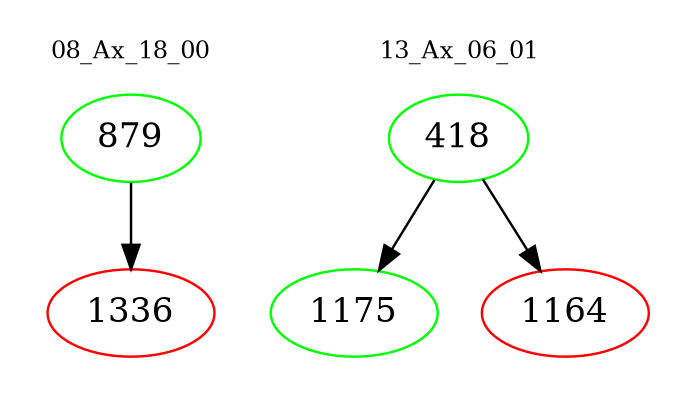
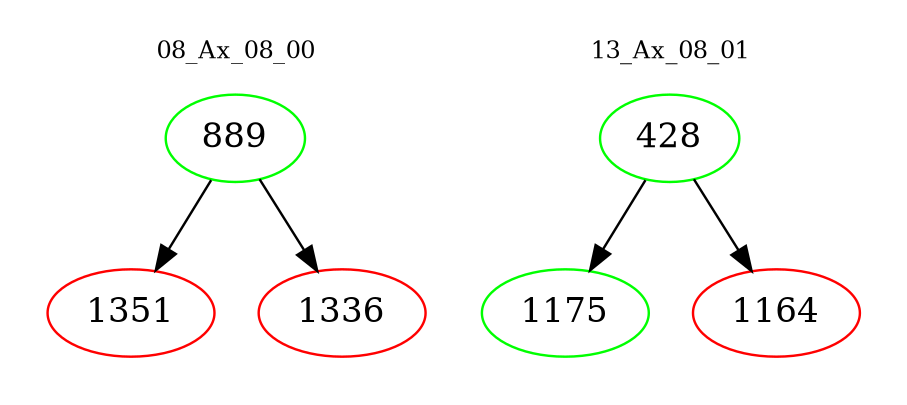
(131, 52) -> (237, 52)
(460, 52) -> (671, 52)
(131, 138) -> (235, 138)
(459, 138) -> (670, 138)
none -> (131, 313)
